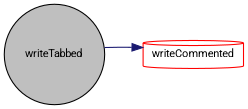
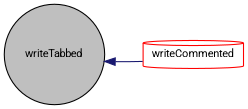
(118, 47) -> (129, 62)
